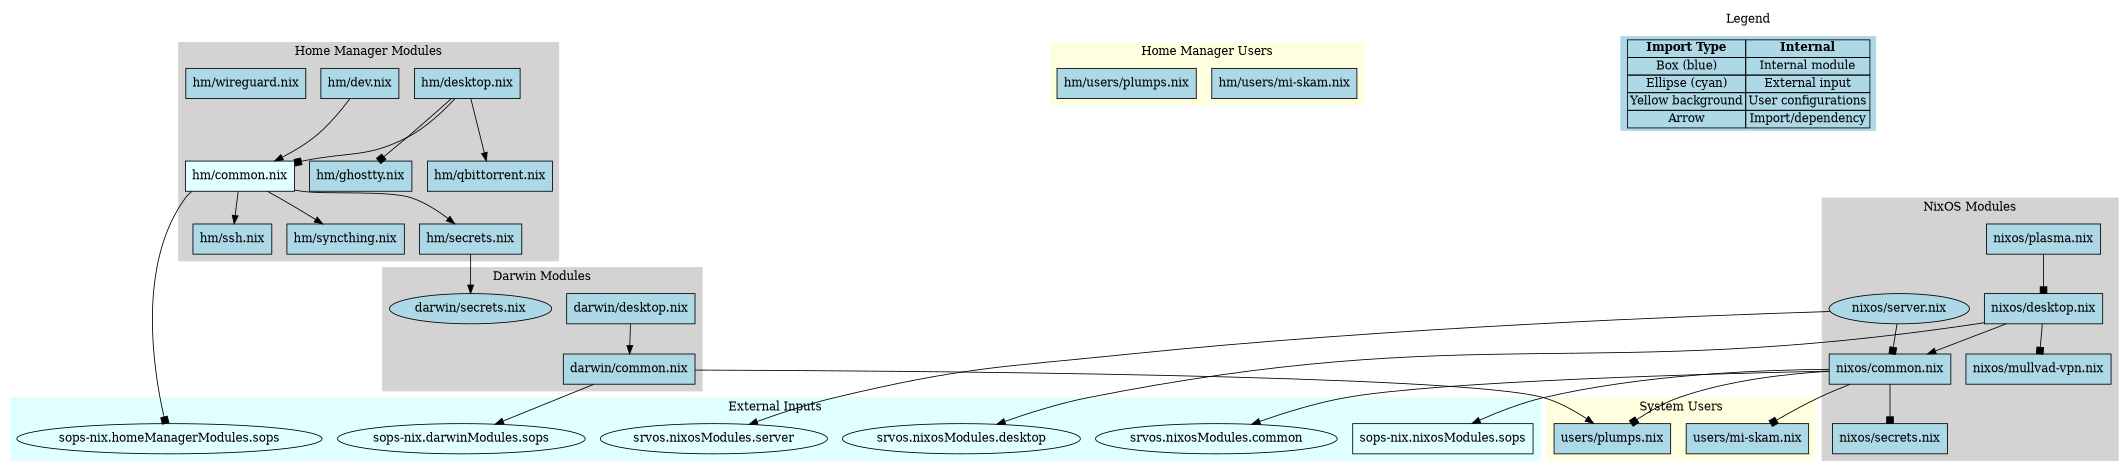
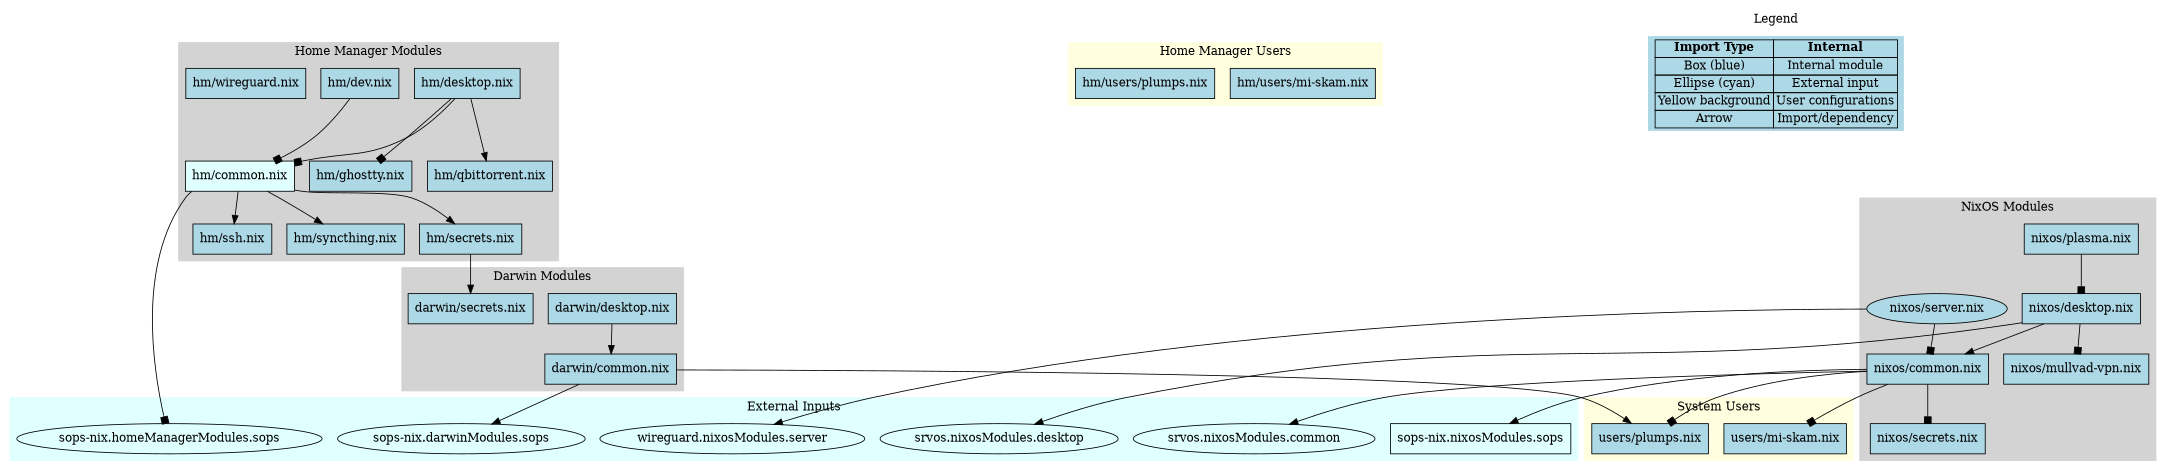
(320, 132) -> (320, 132)
(471, 309) -> (471, 309)
(714, 439) -> (732, 439)
